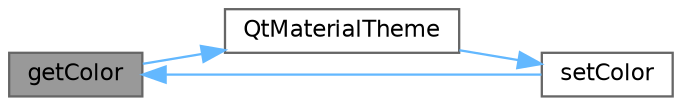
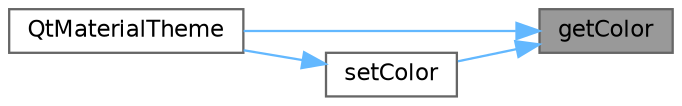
(172, 59) -> (380, 31)
